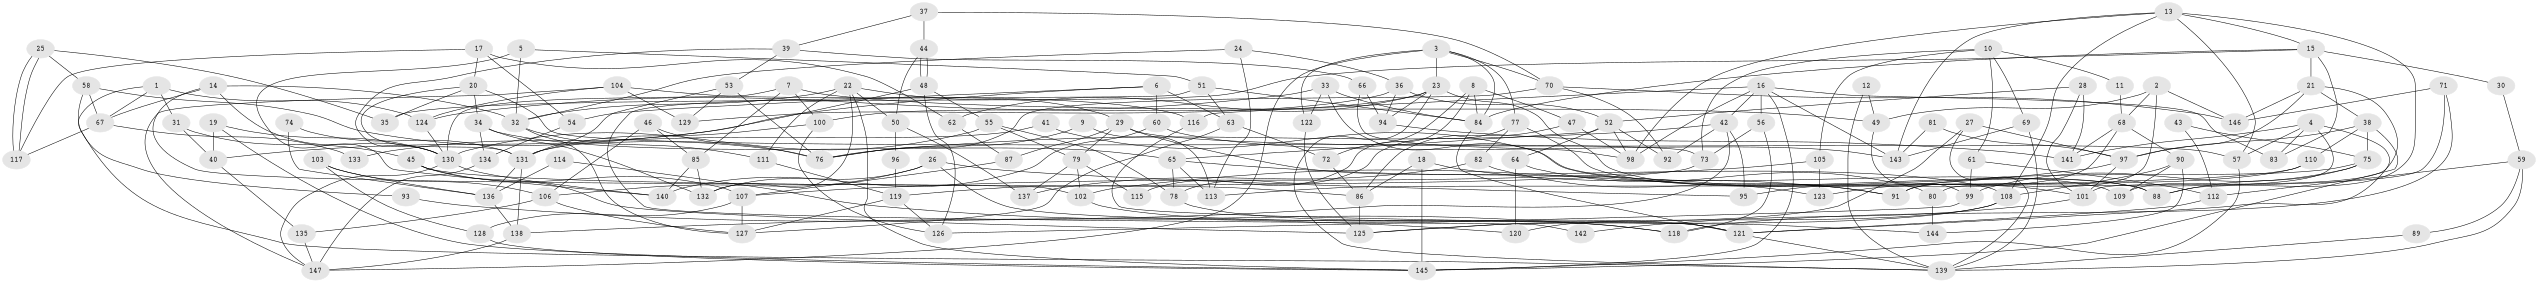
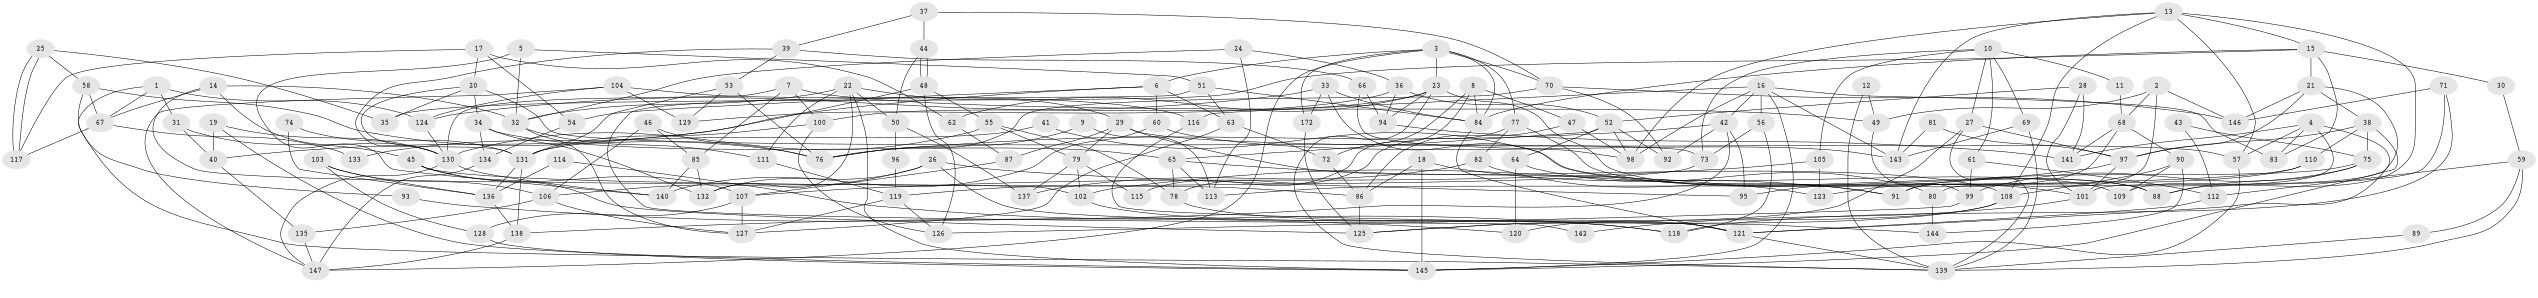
none -> (1288, 60)
none -> (1979, 86)
(1307, 123) -> (1307, 123)
